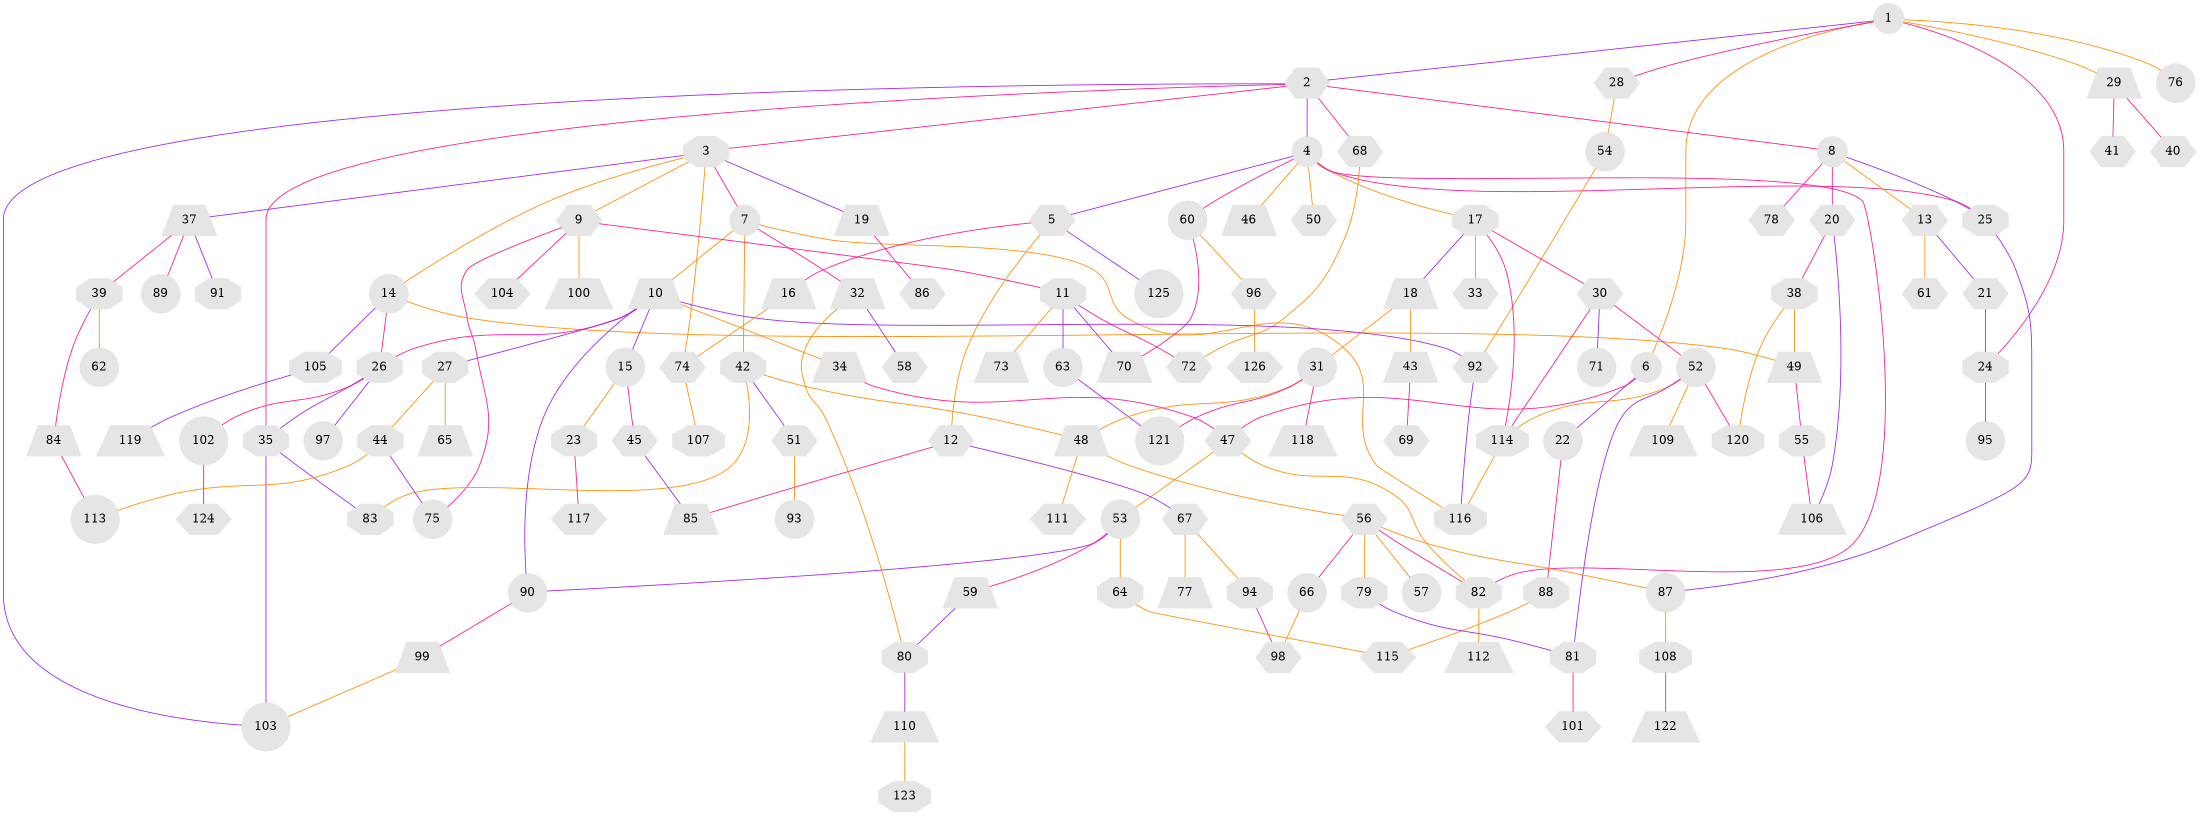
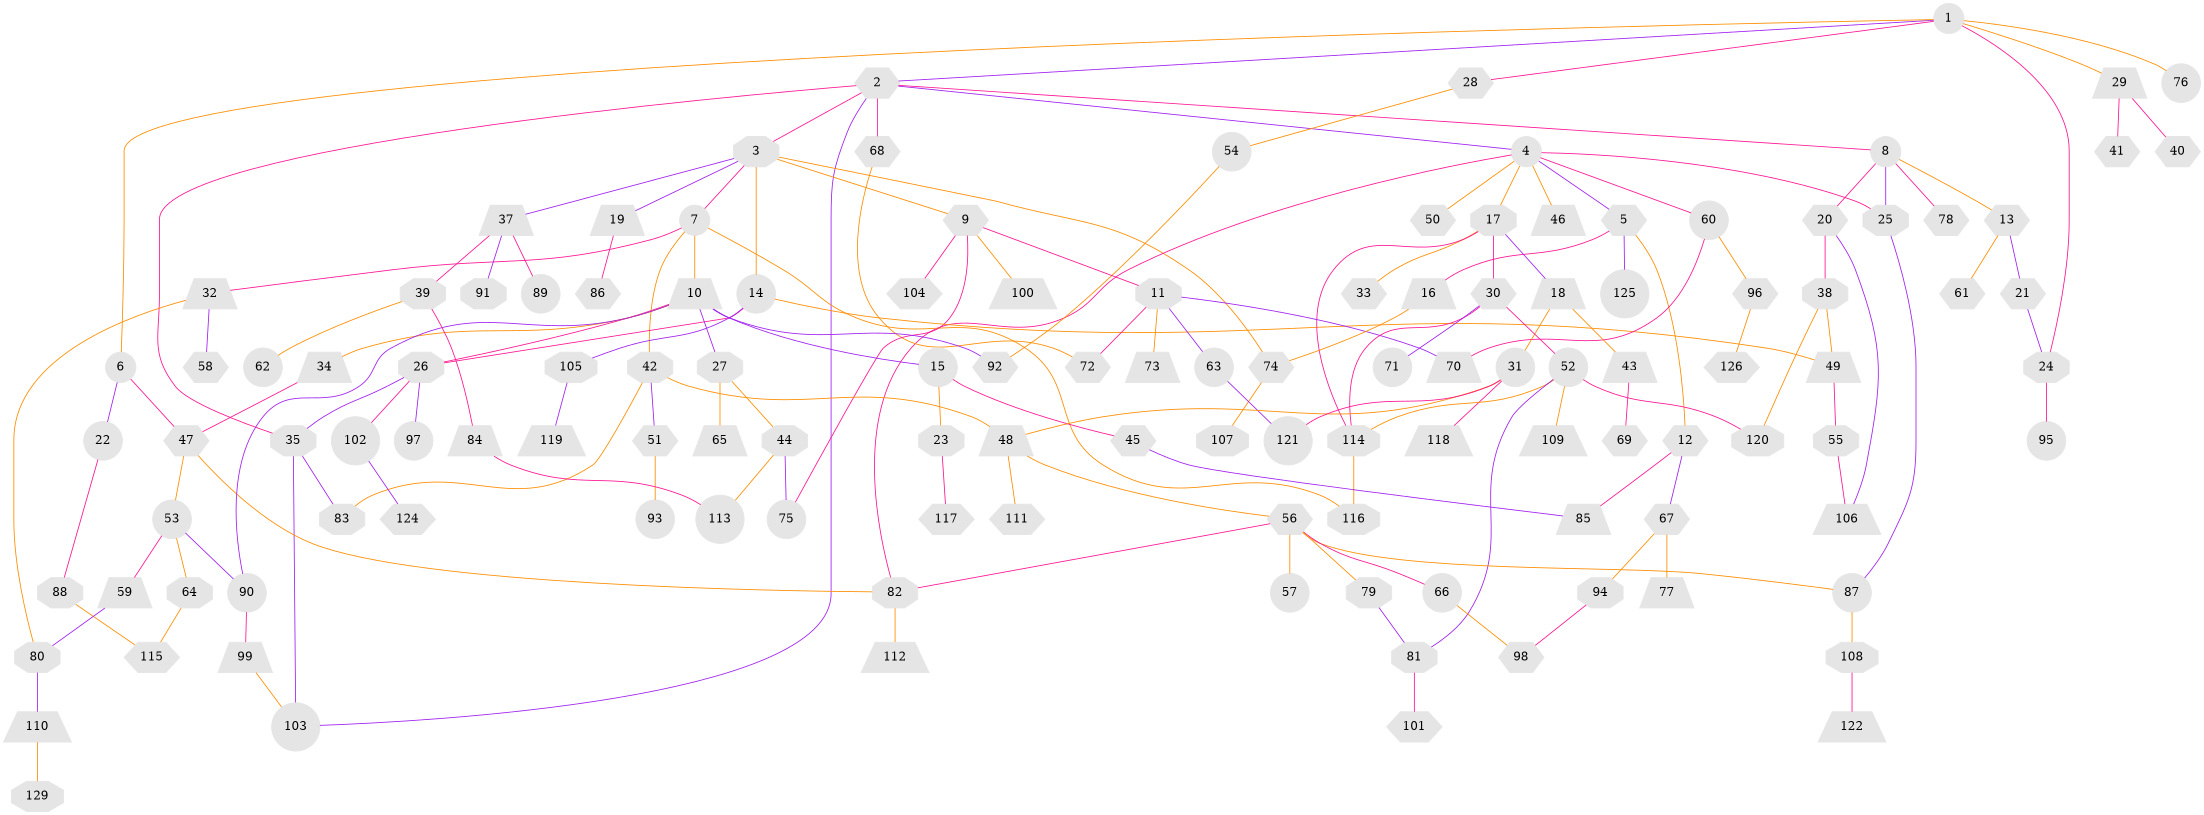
(1466, 443) -> none
(905, 796) -> (37, 796)
